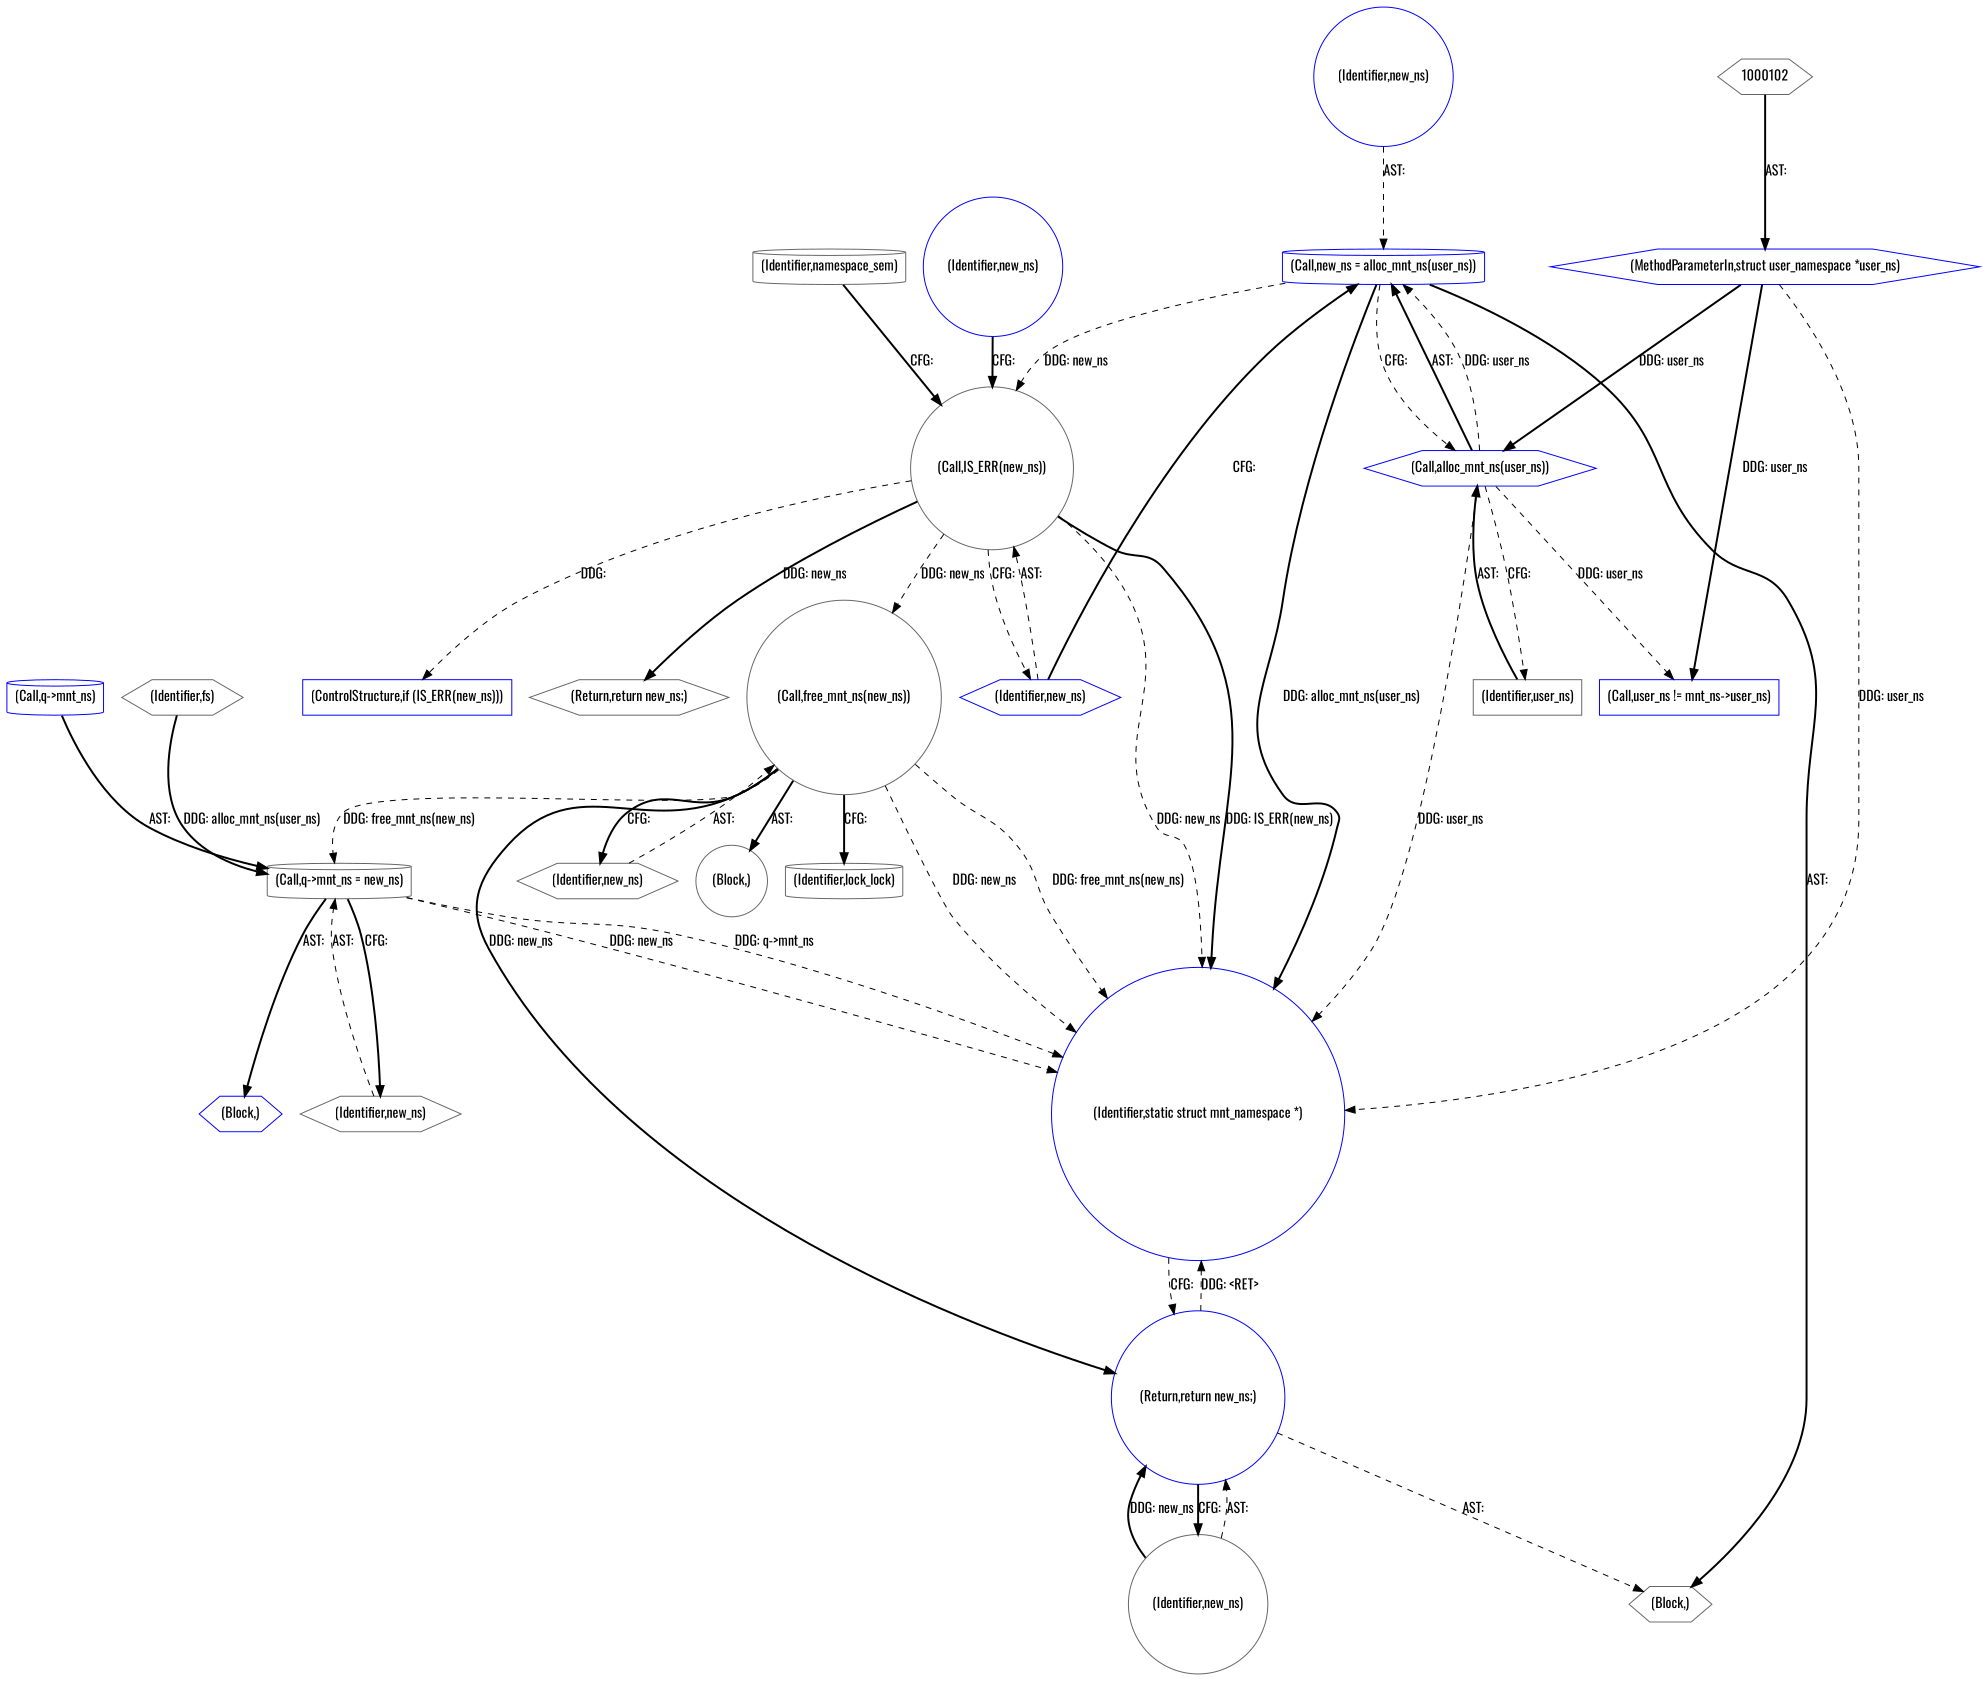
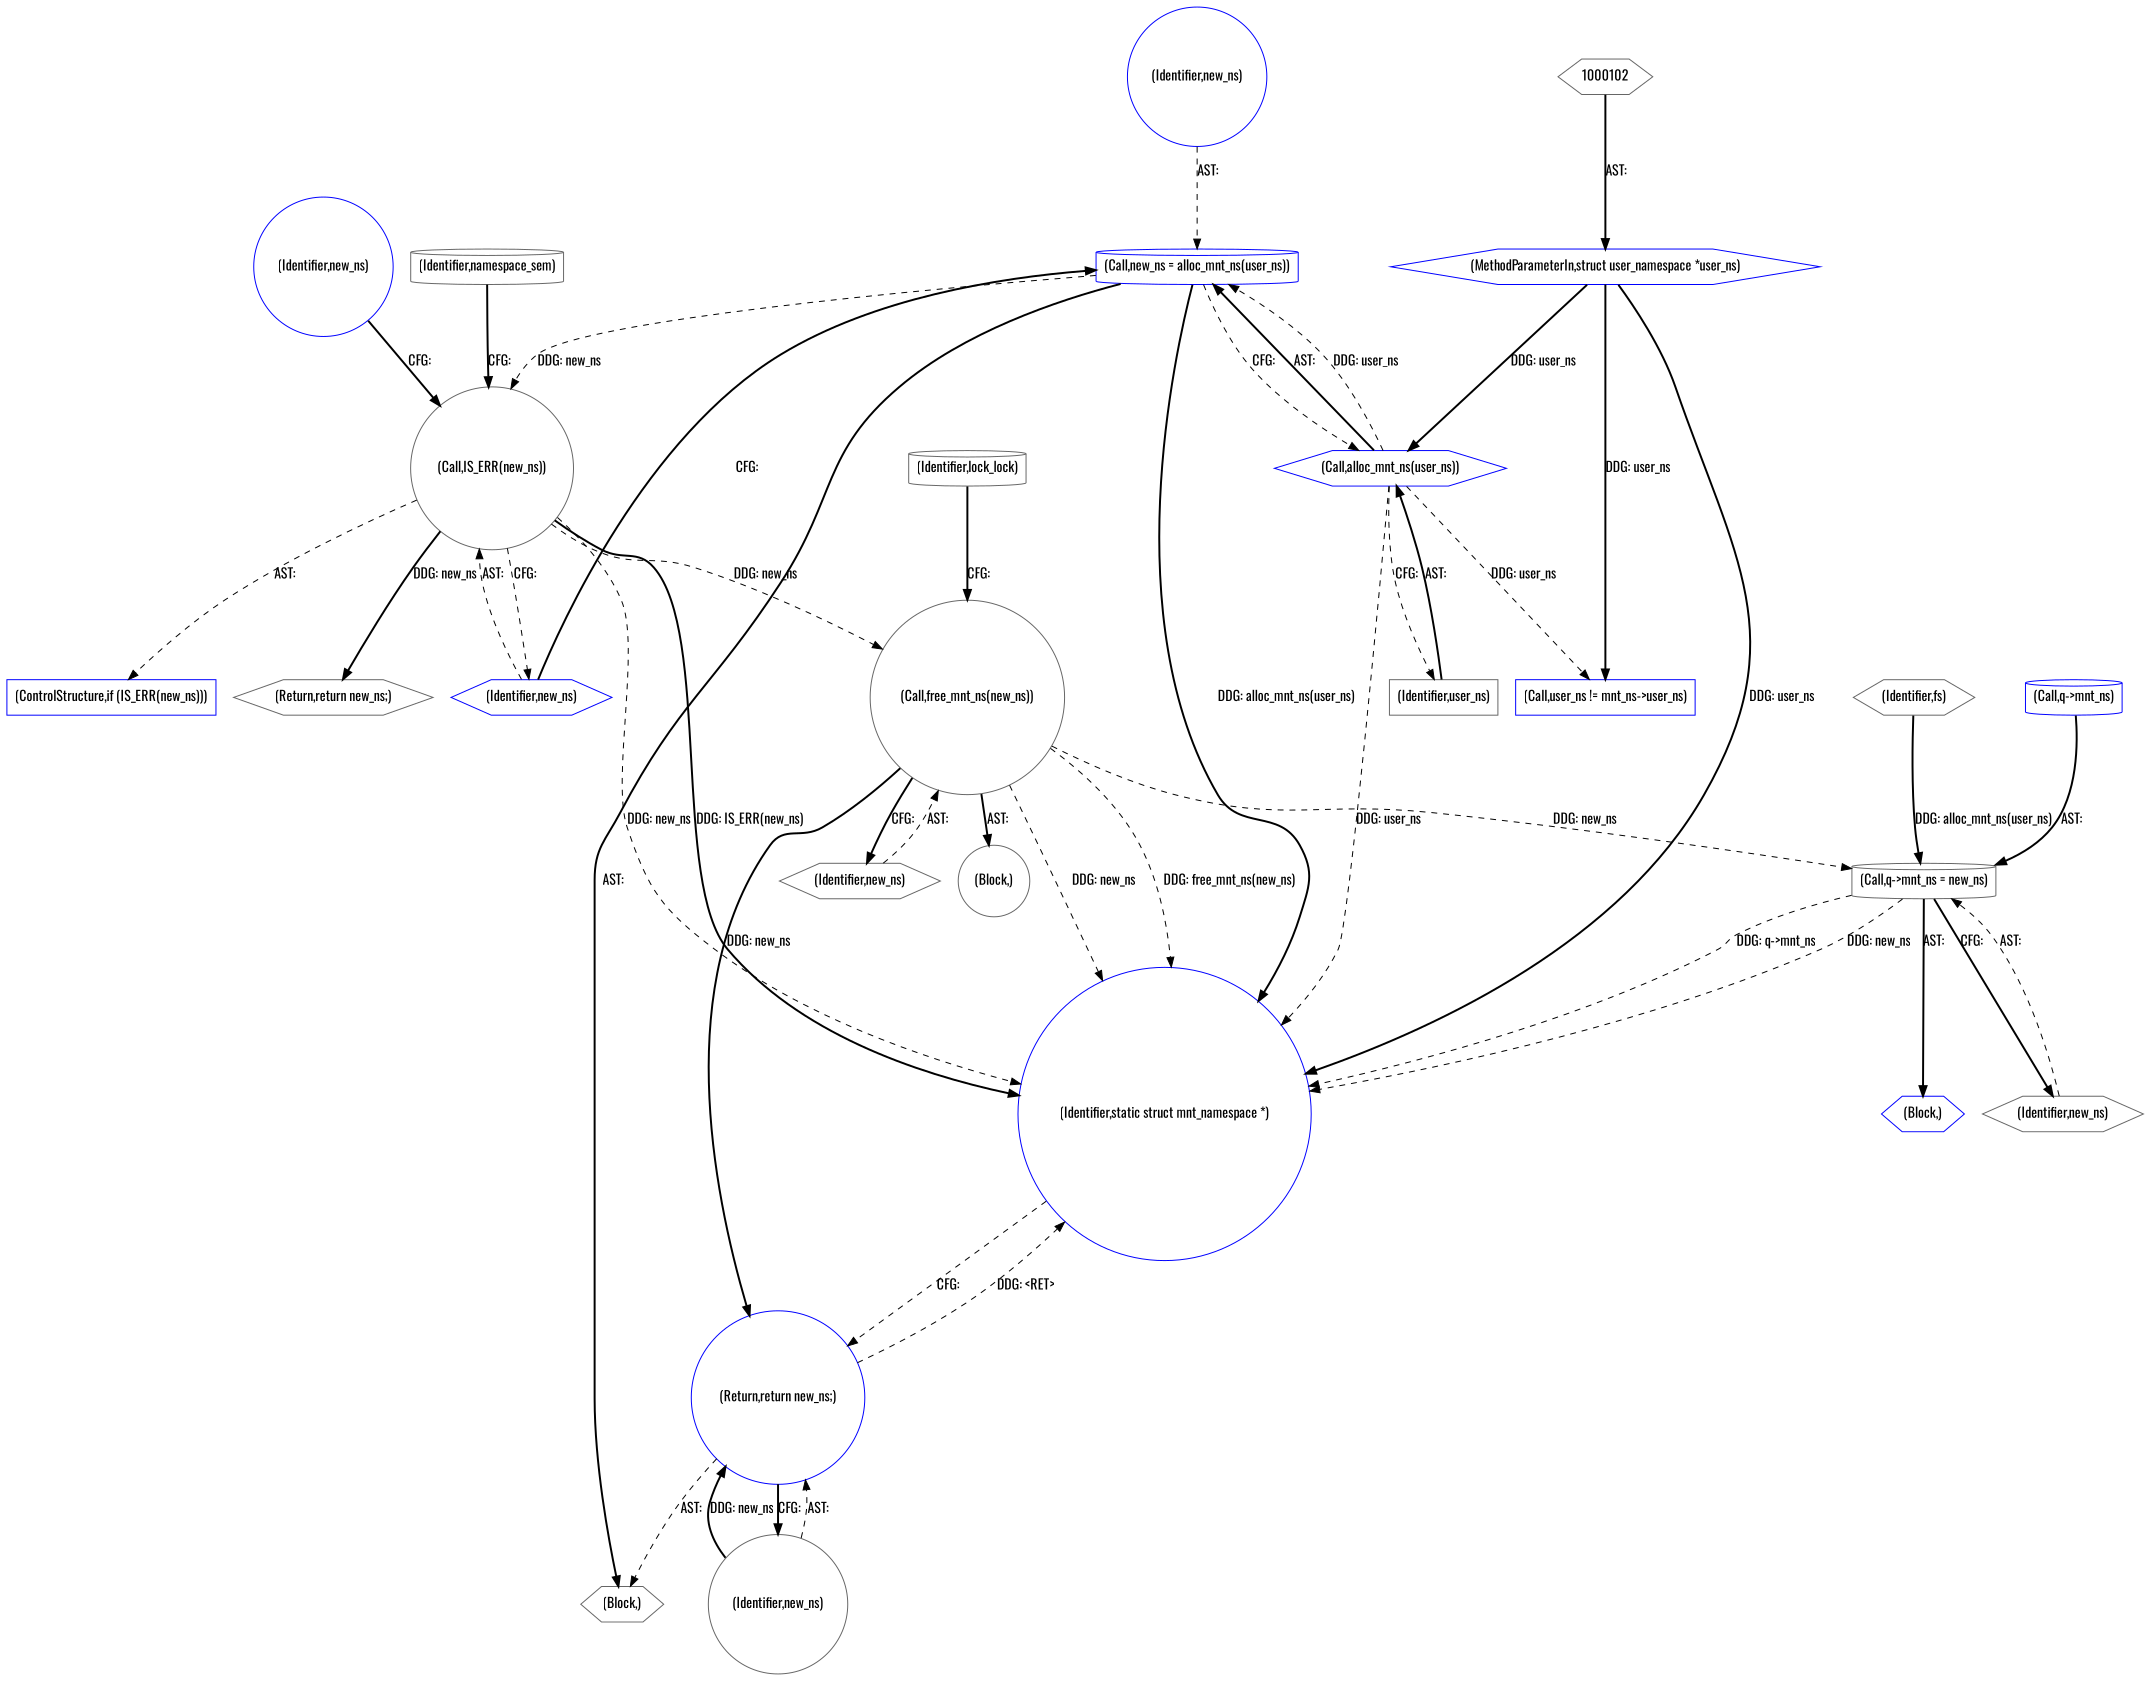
(595, 575) -> (286, 575)
(409, 820) -> (1585, 820)
(844, 824) -> (967, 538)
(1852, 860) -> (1717, 768)
